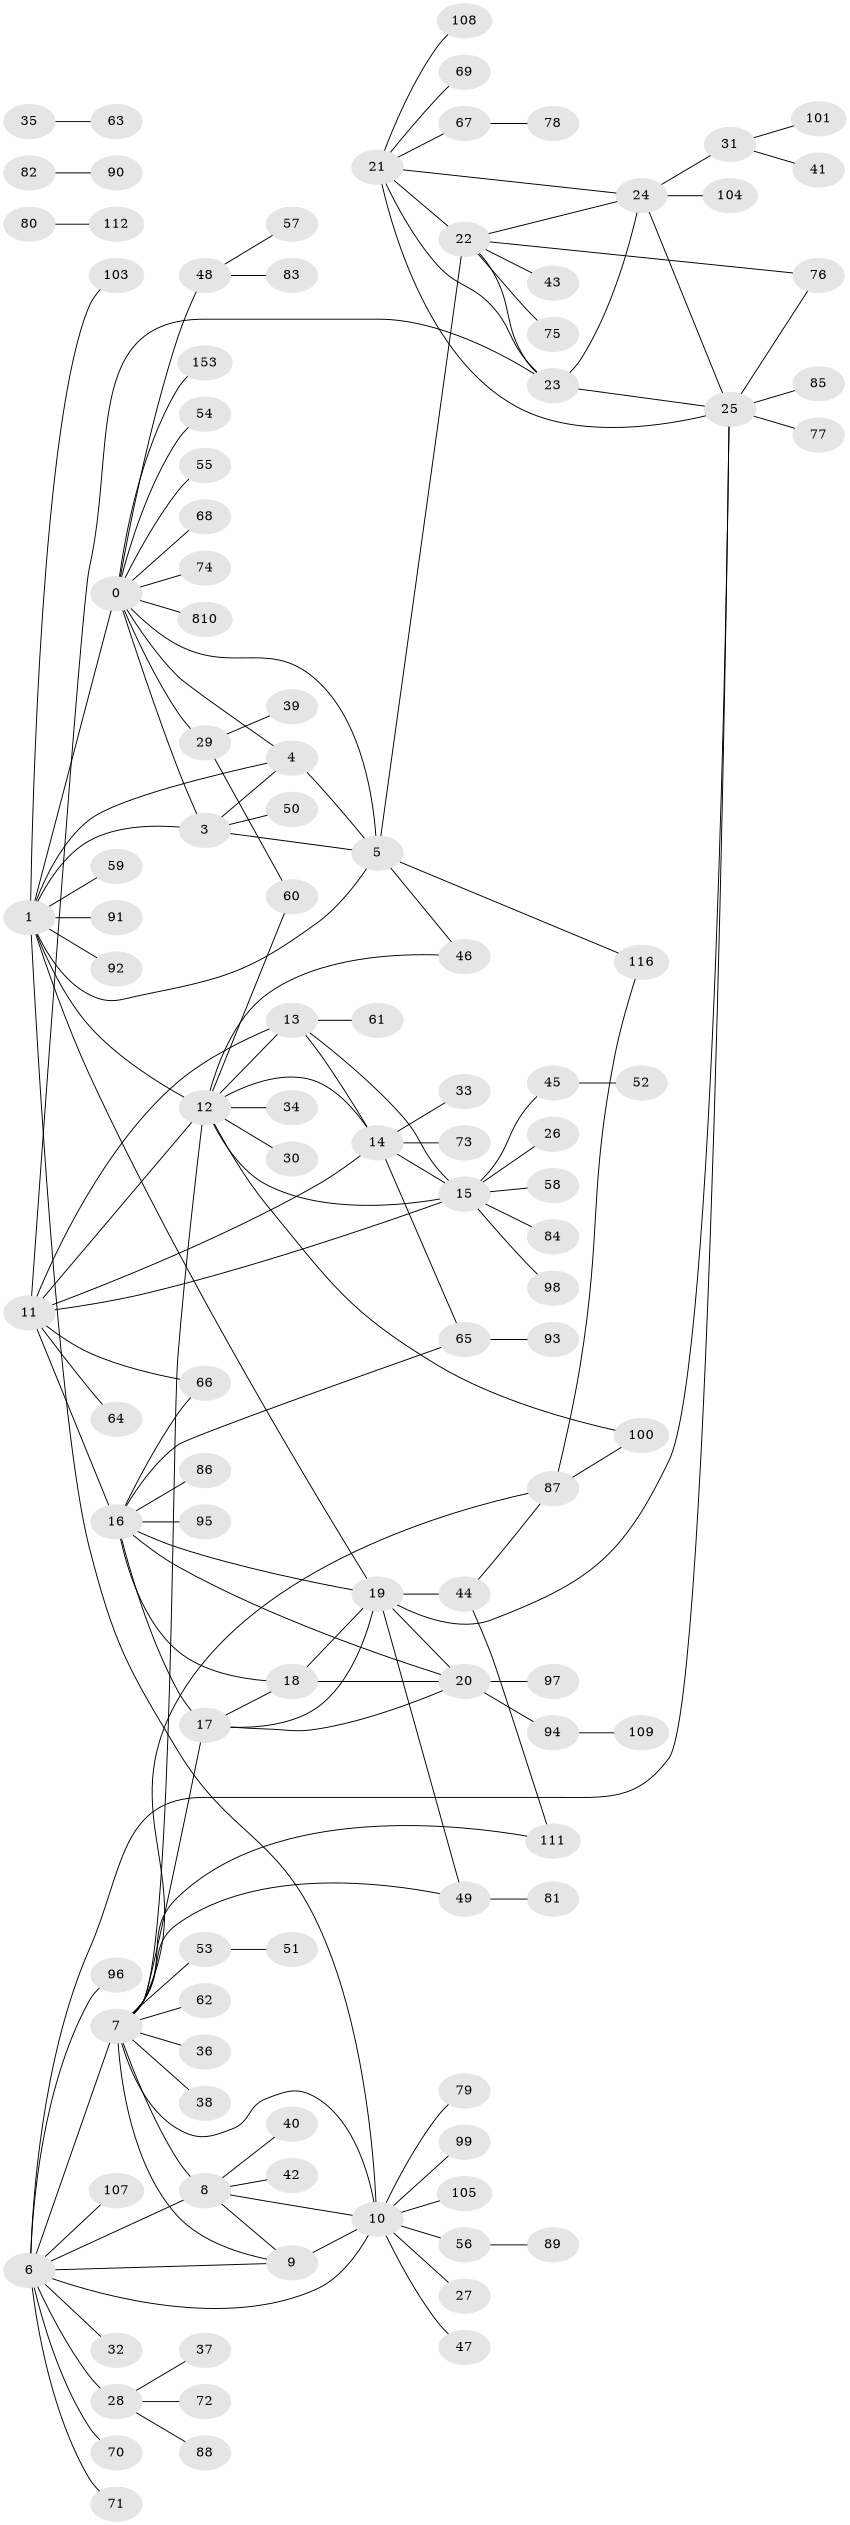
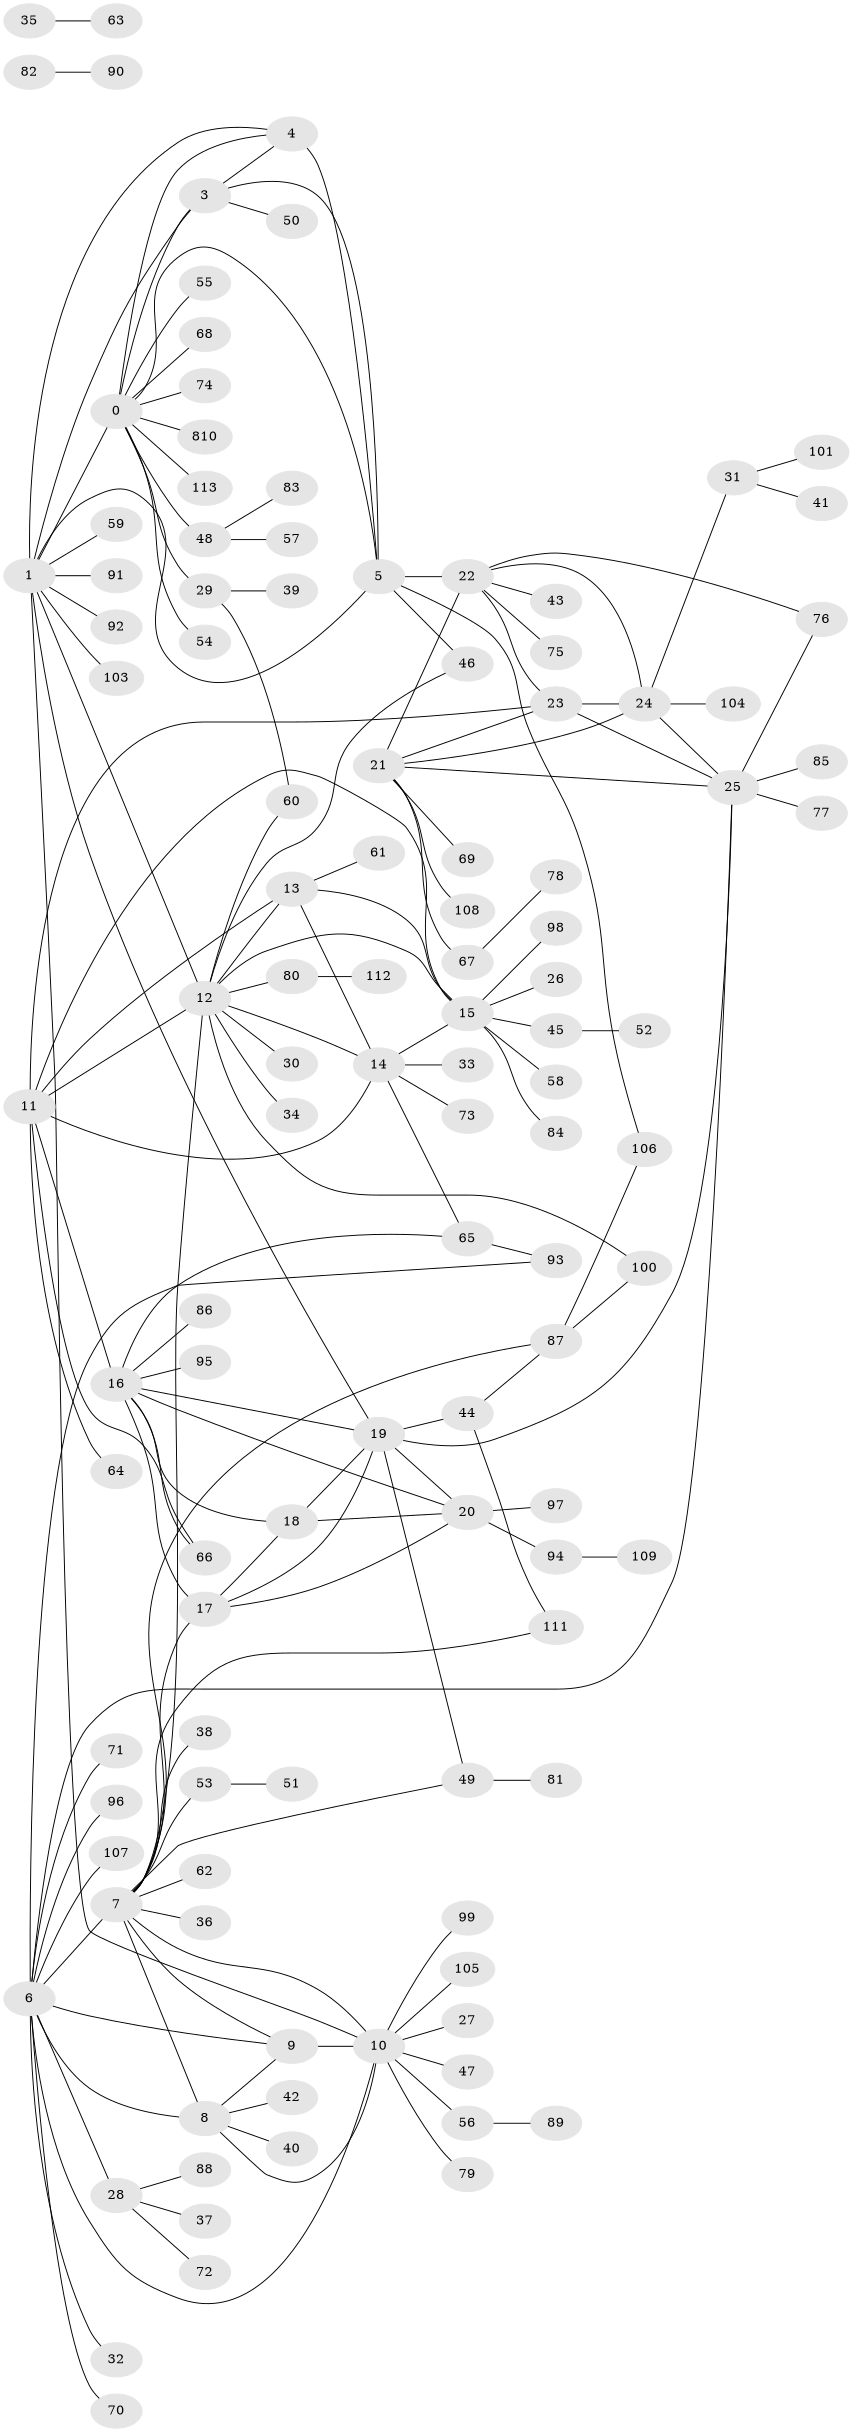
(205, 363) -> (205, 488)
(642, 962) -> (645, 1150)
none -> (249, 988)
none -> (56, 1487)
